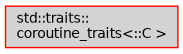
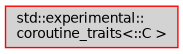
(92, 27) -> (92, 27)
